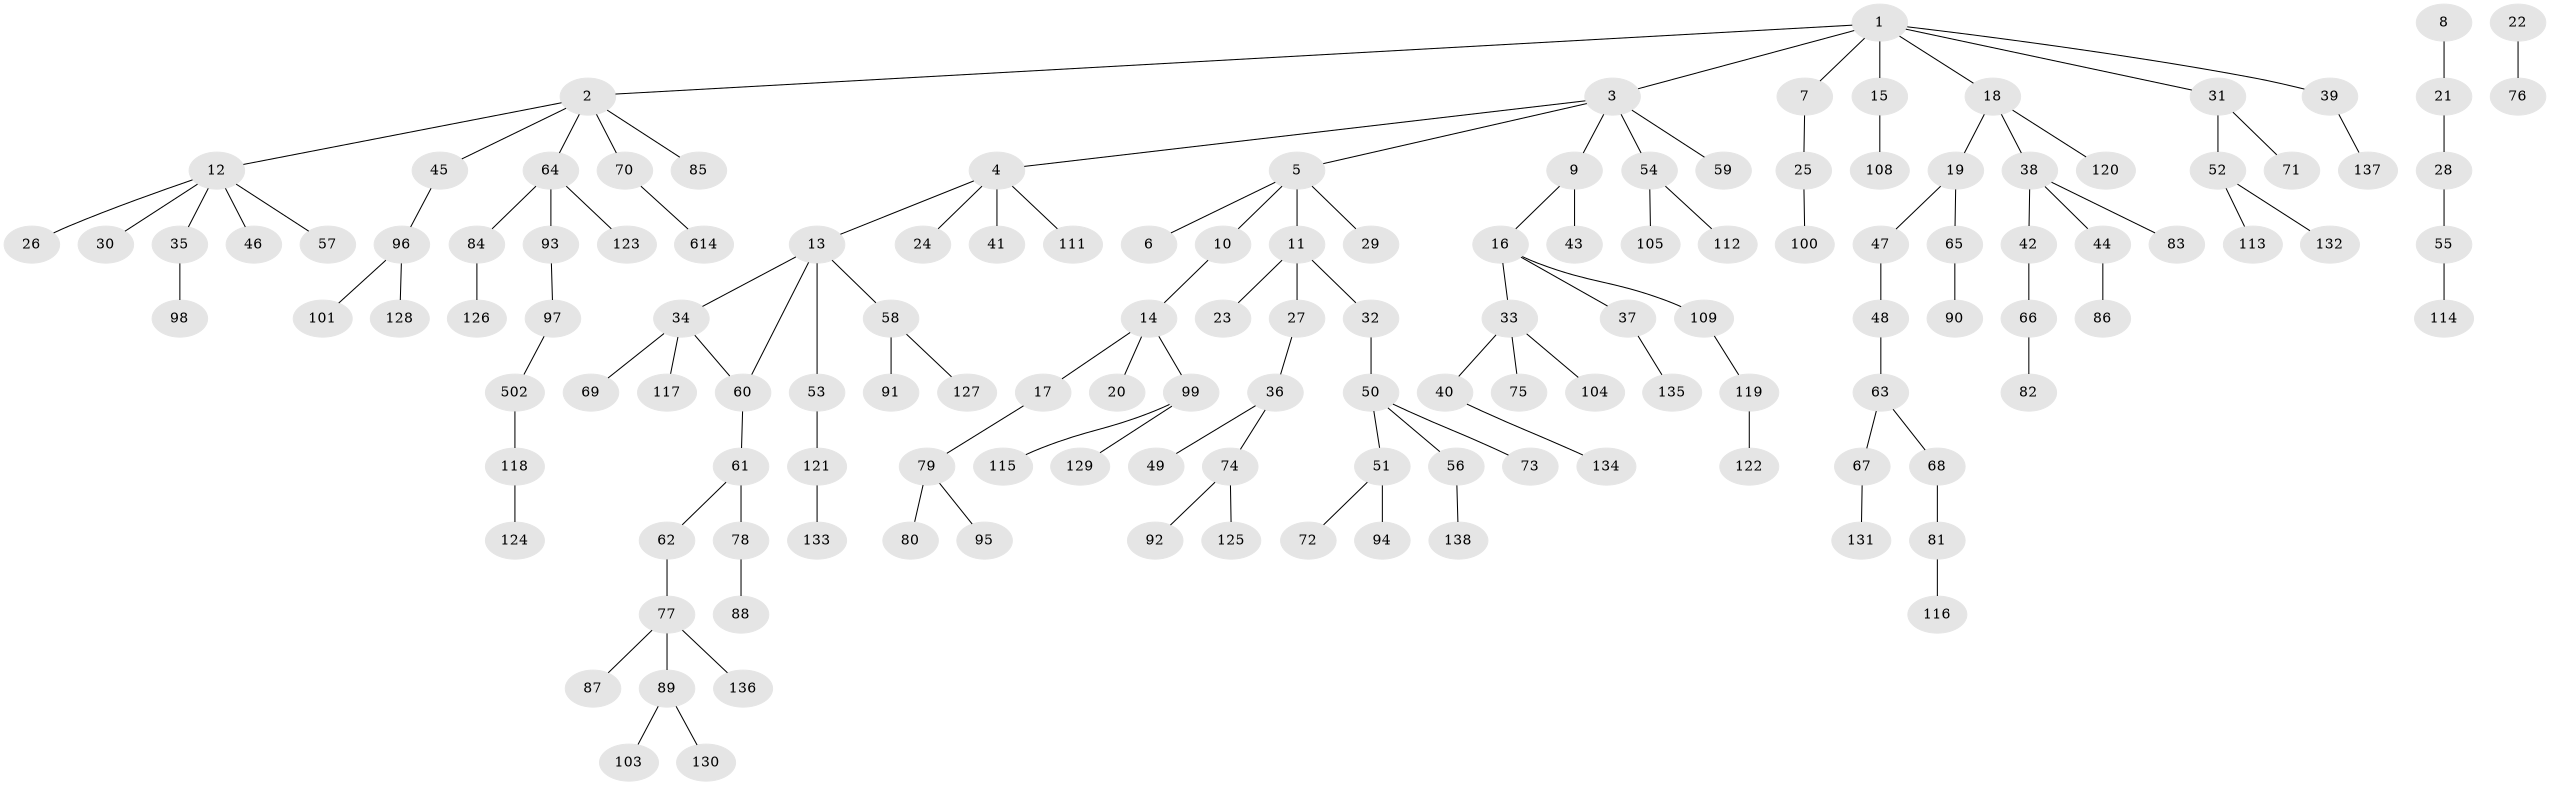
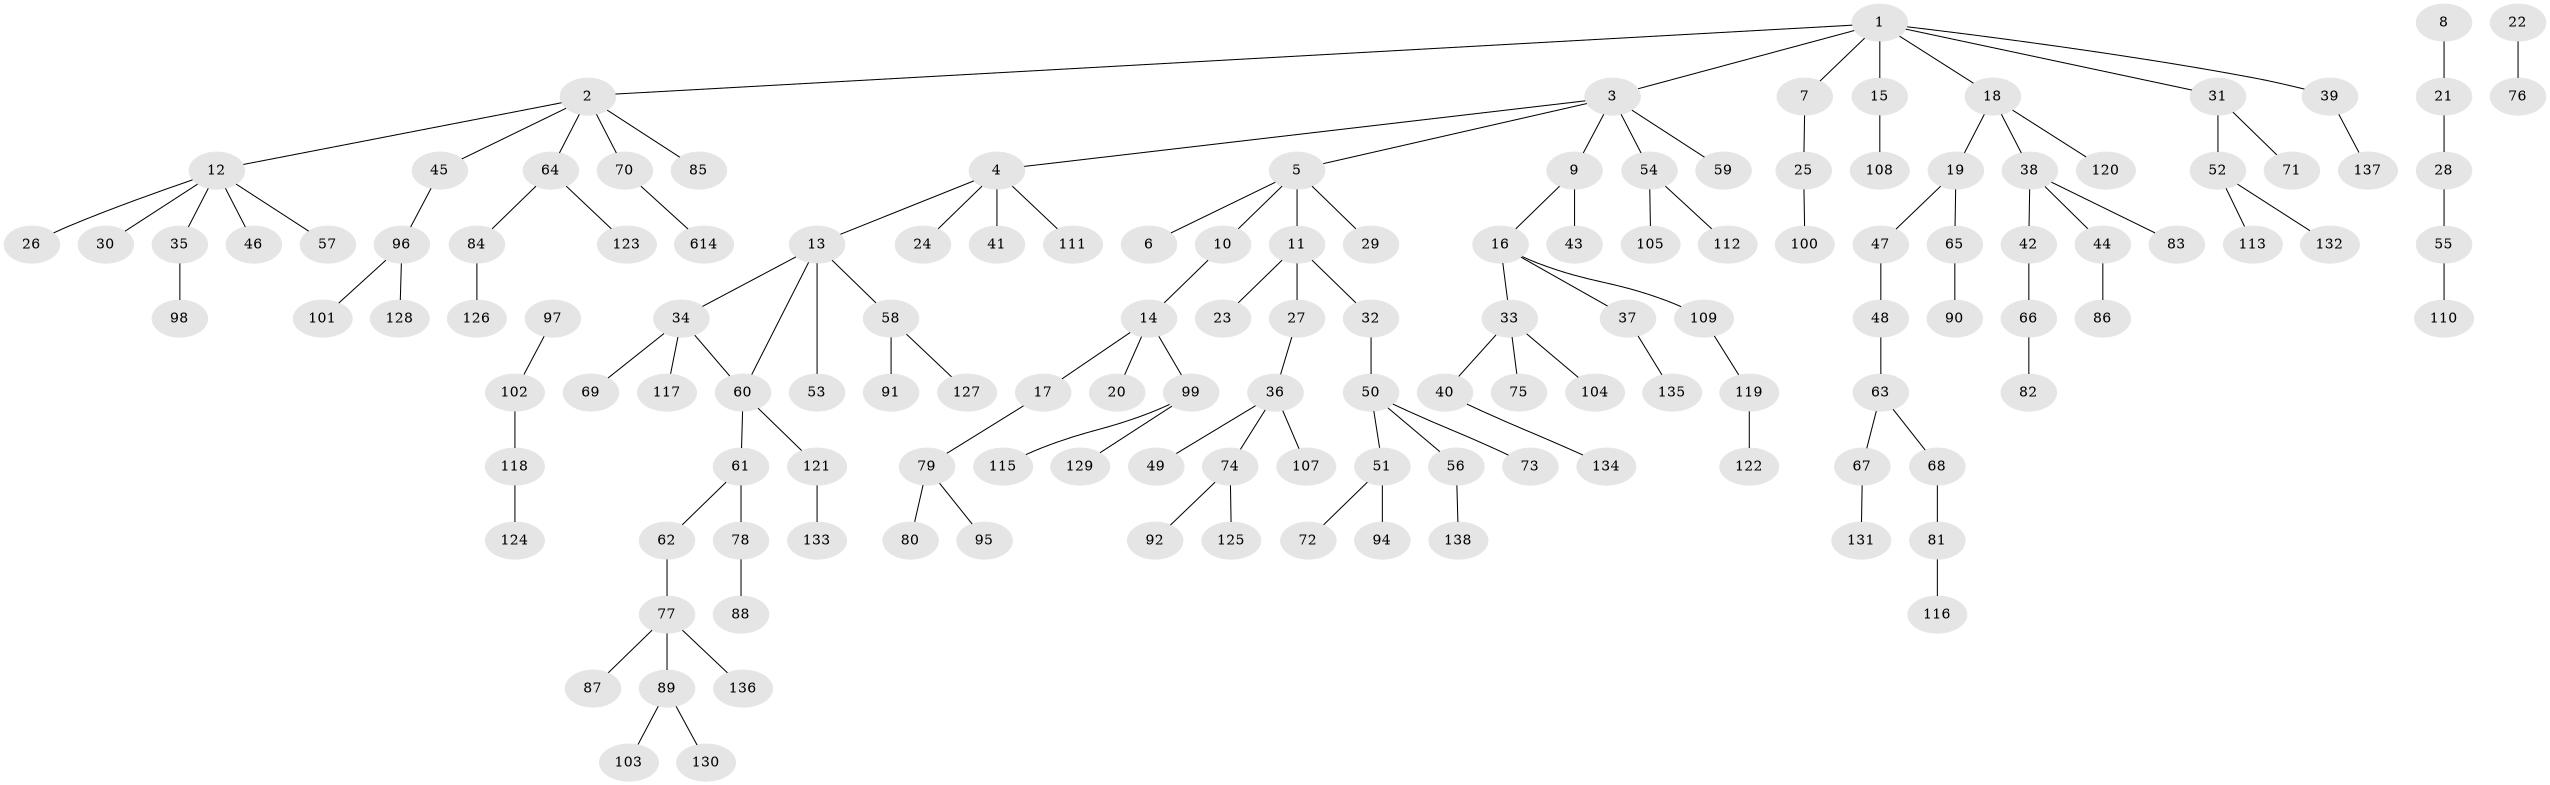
(551, 245) -> none
(2444, 319) -> (2444, 319)
(515, 393) -> (515, 393)
(817, 430) -> (780, 429)
none -> (1306, 467)
